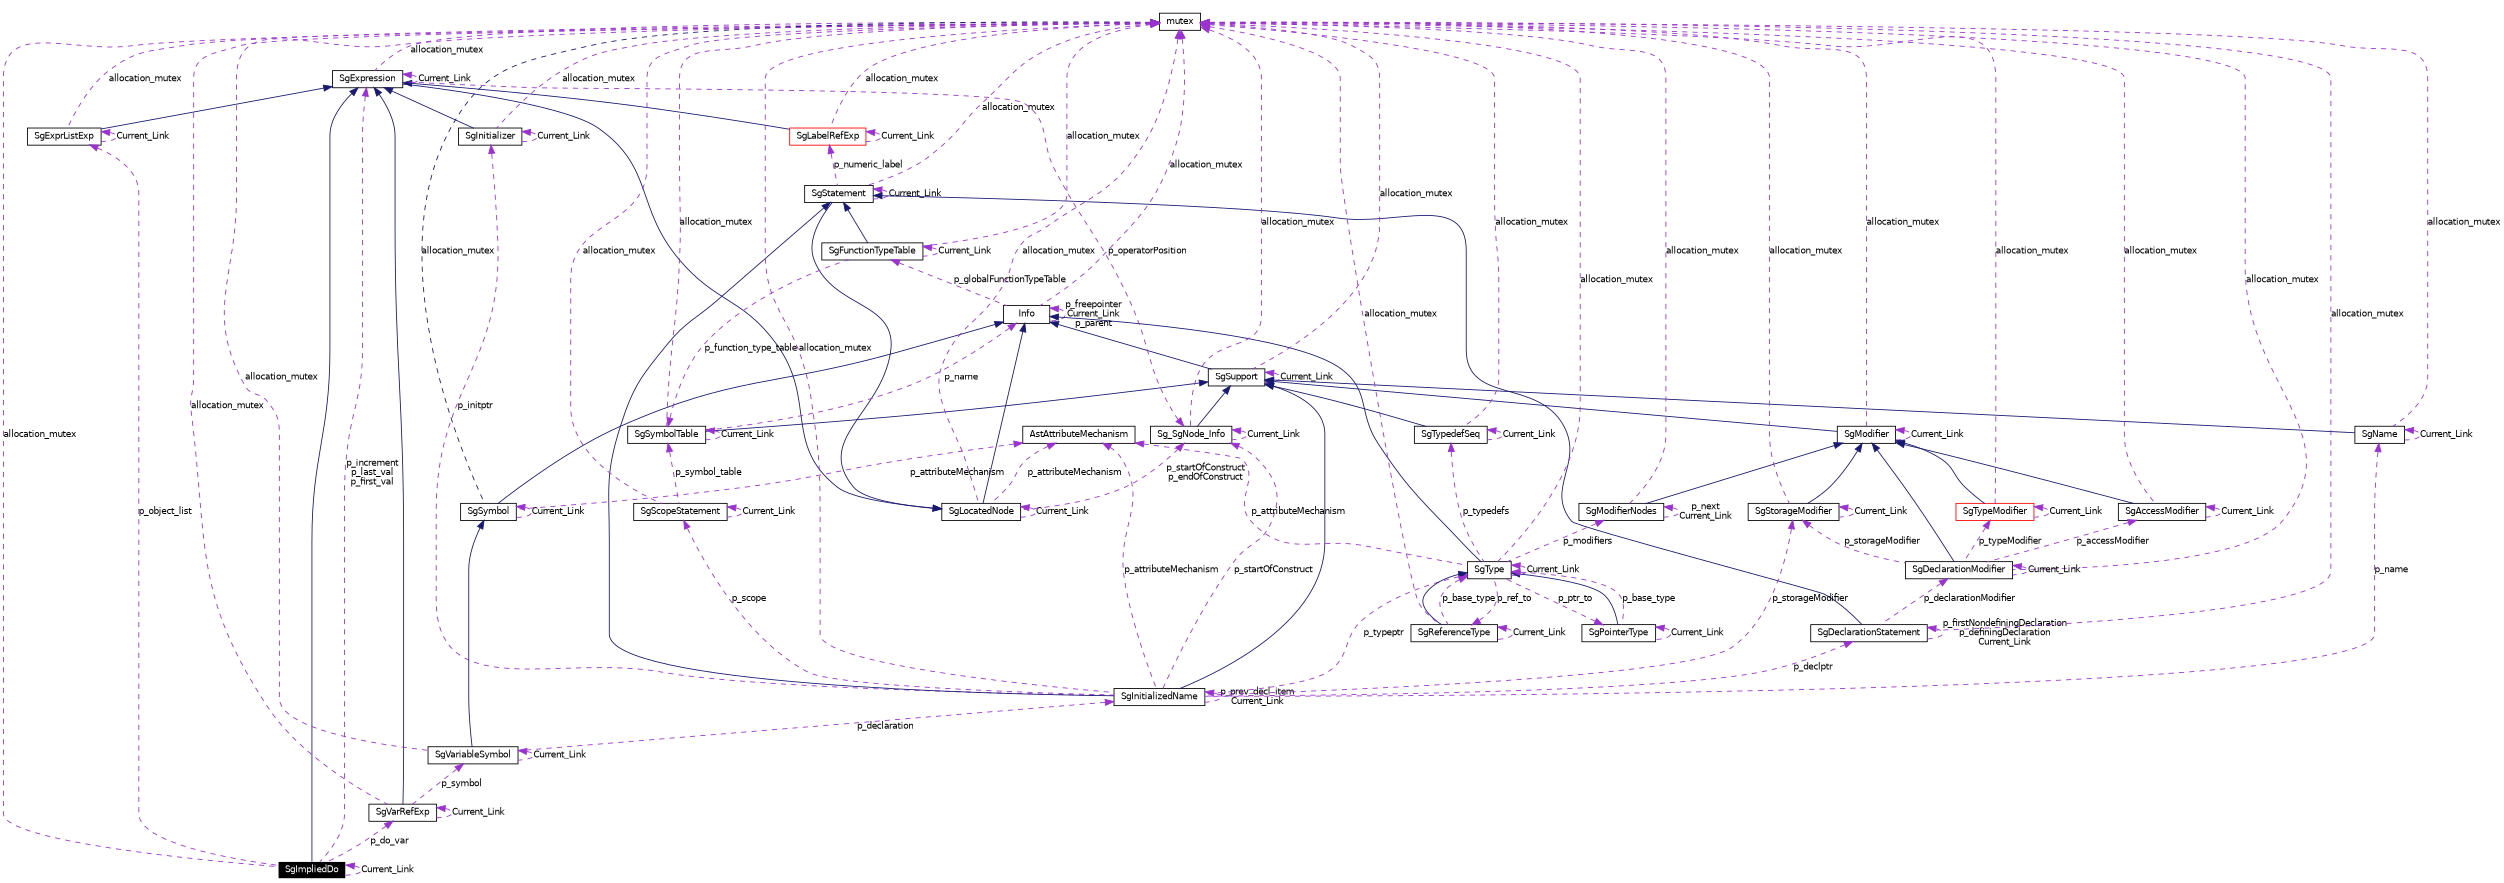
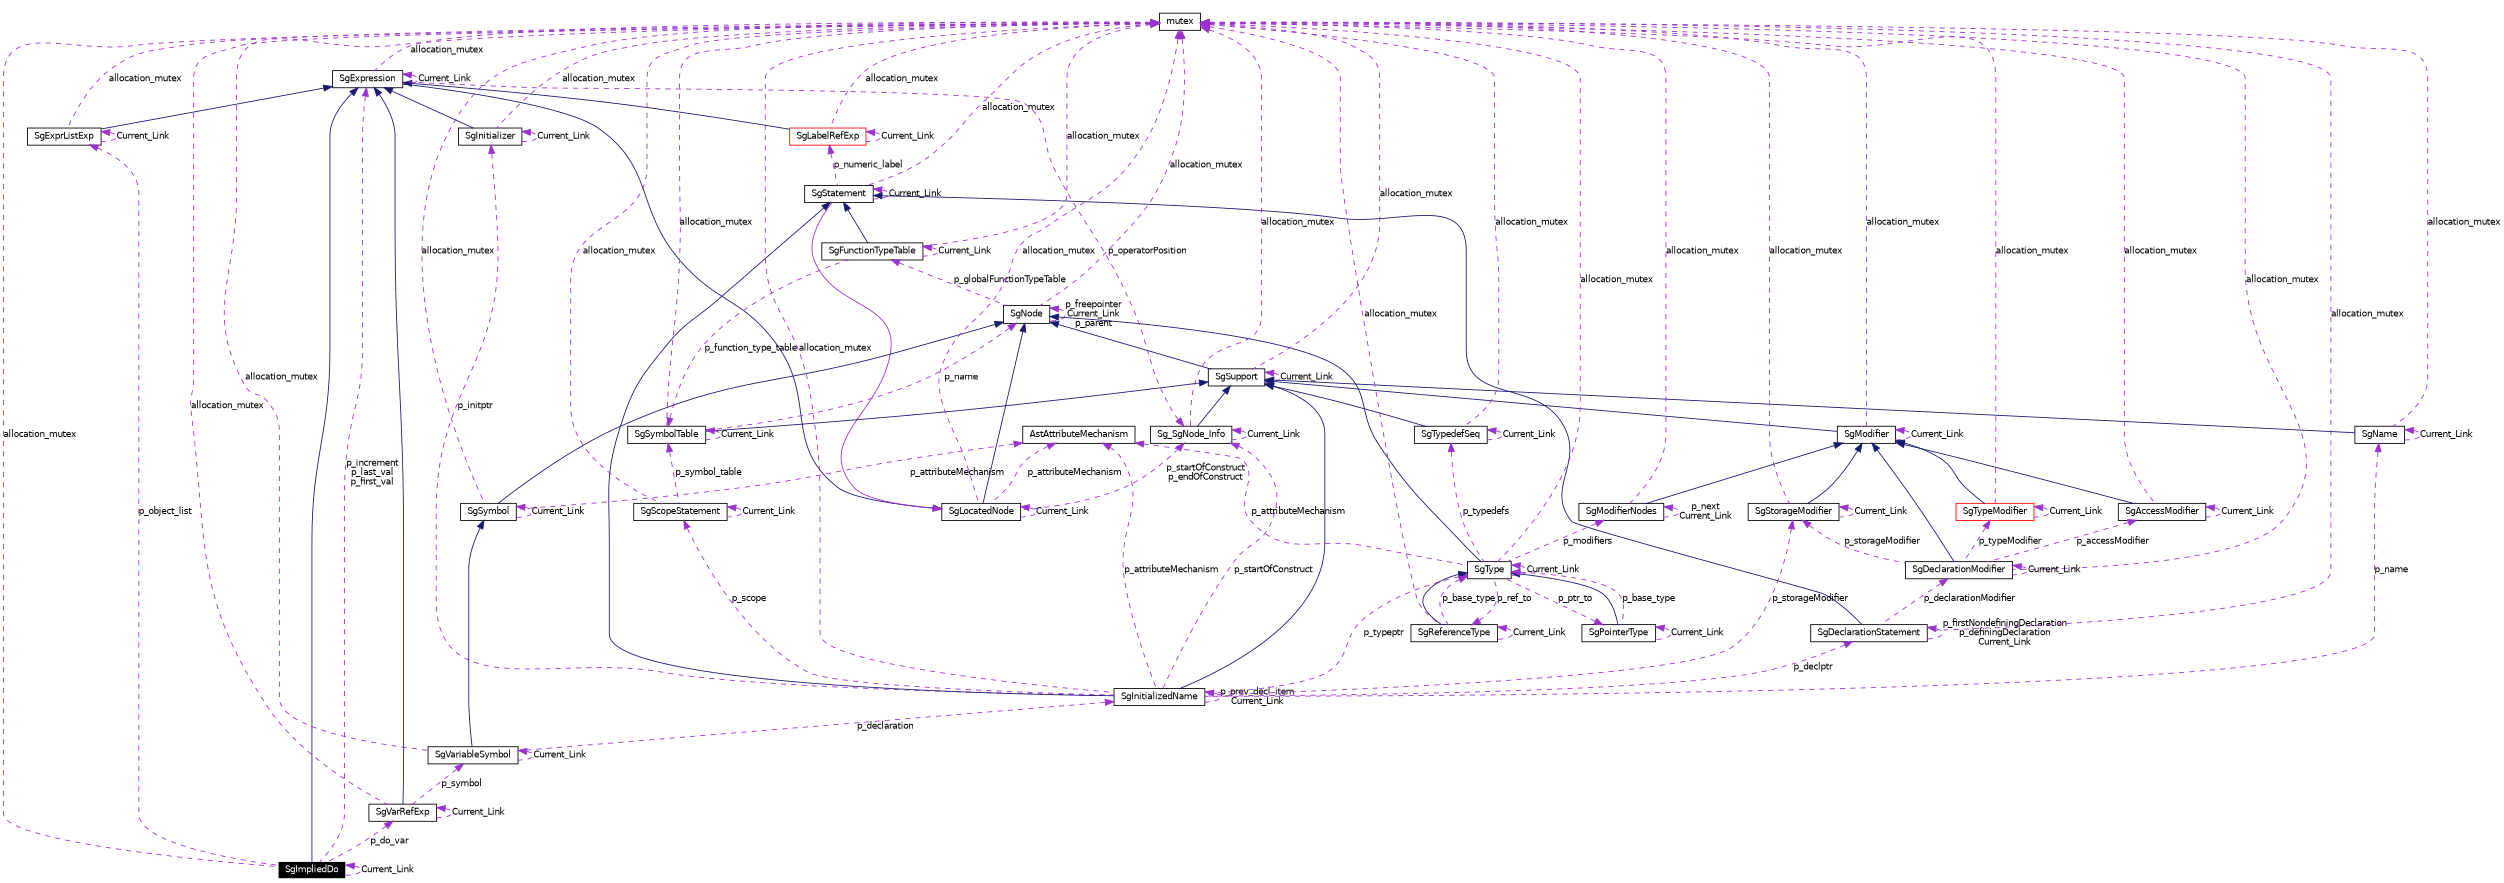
(591, 45) -> (591, 45)
(1027, 314) -> (1027, 314)
(885, 373) -> (885, 373)
